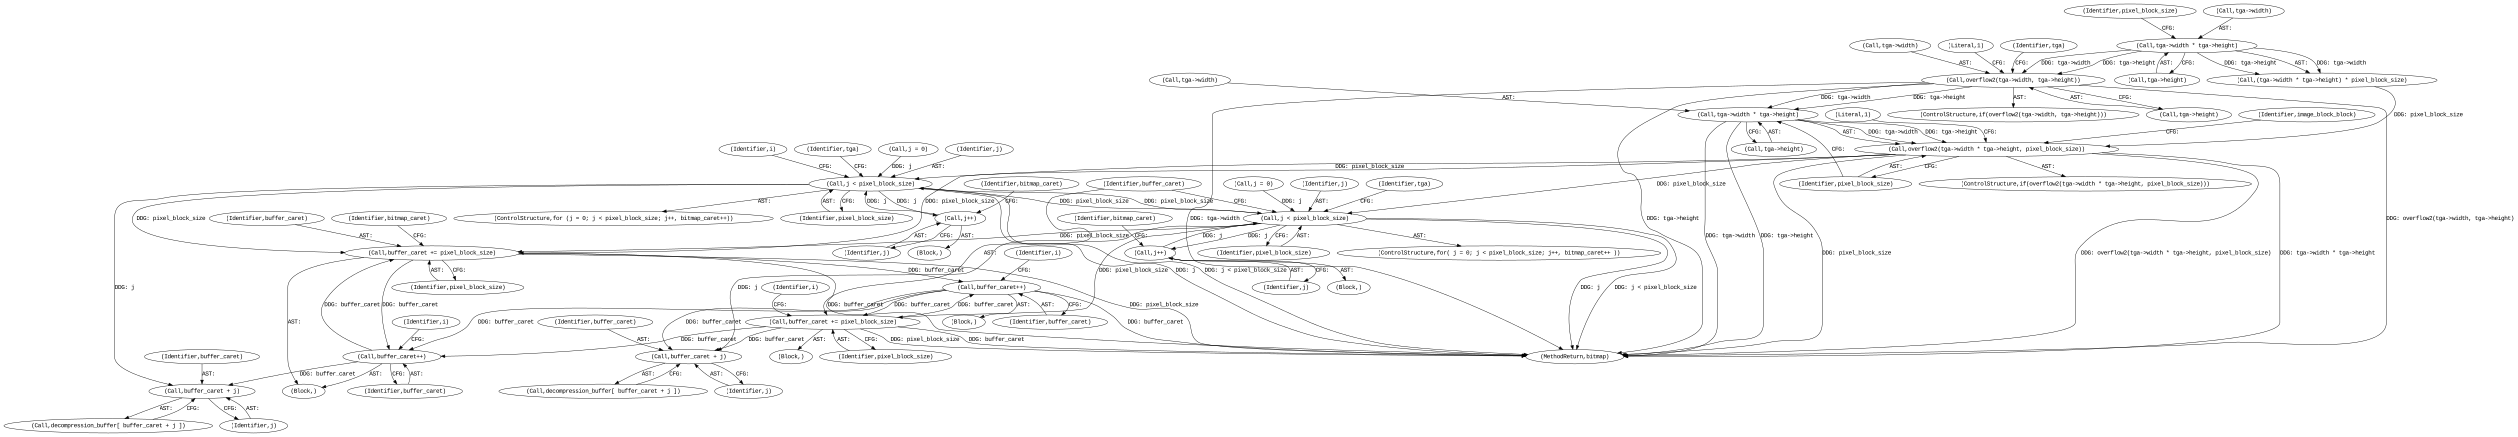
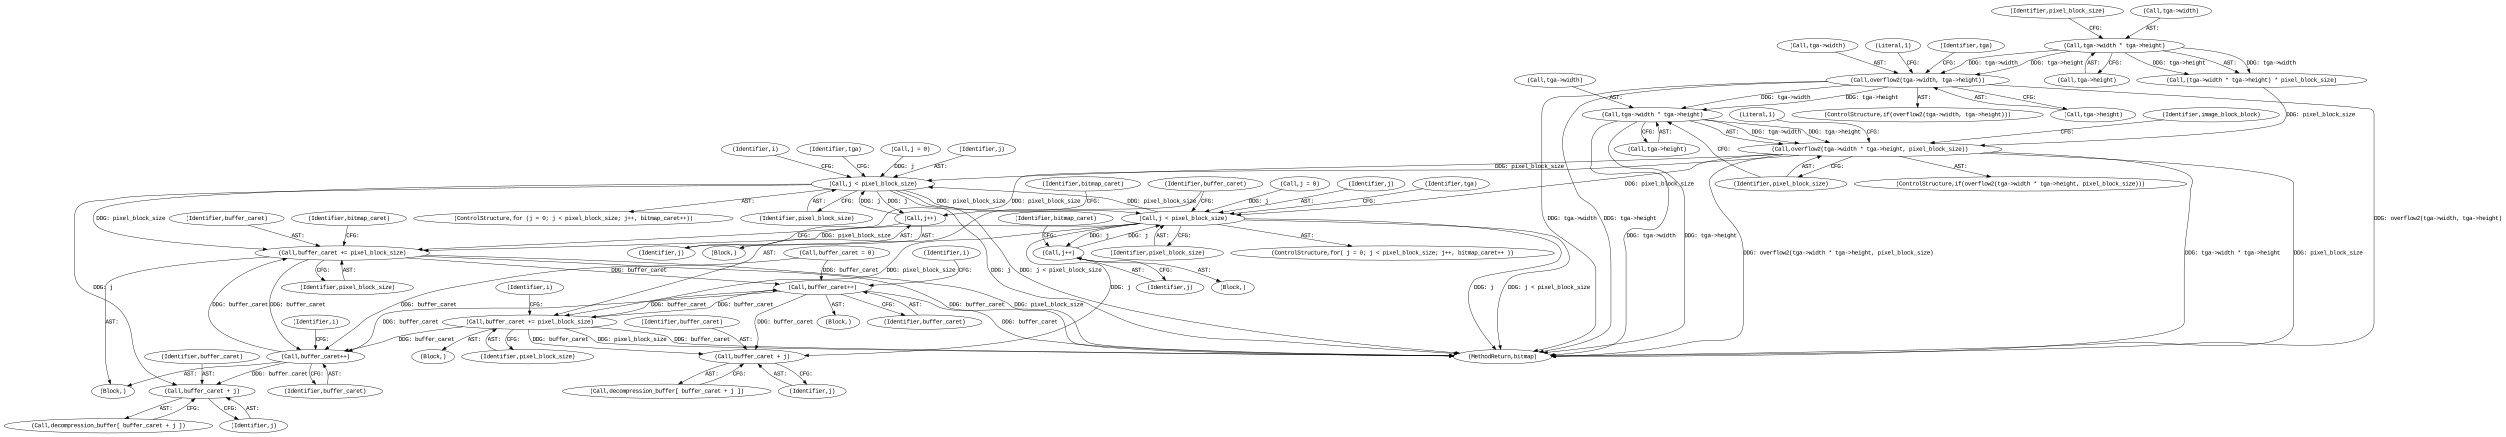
none -> (837, 253)
